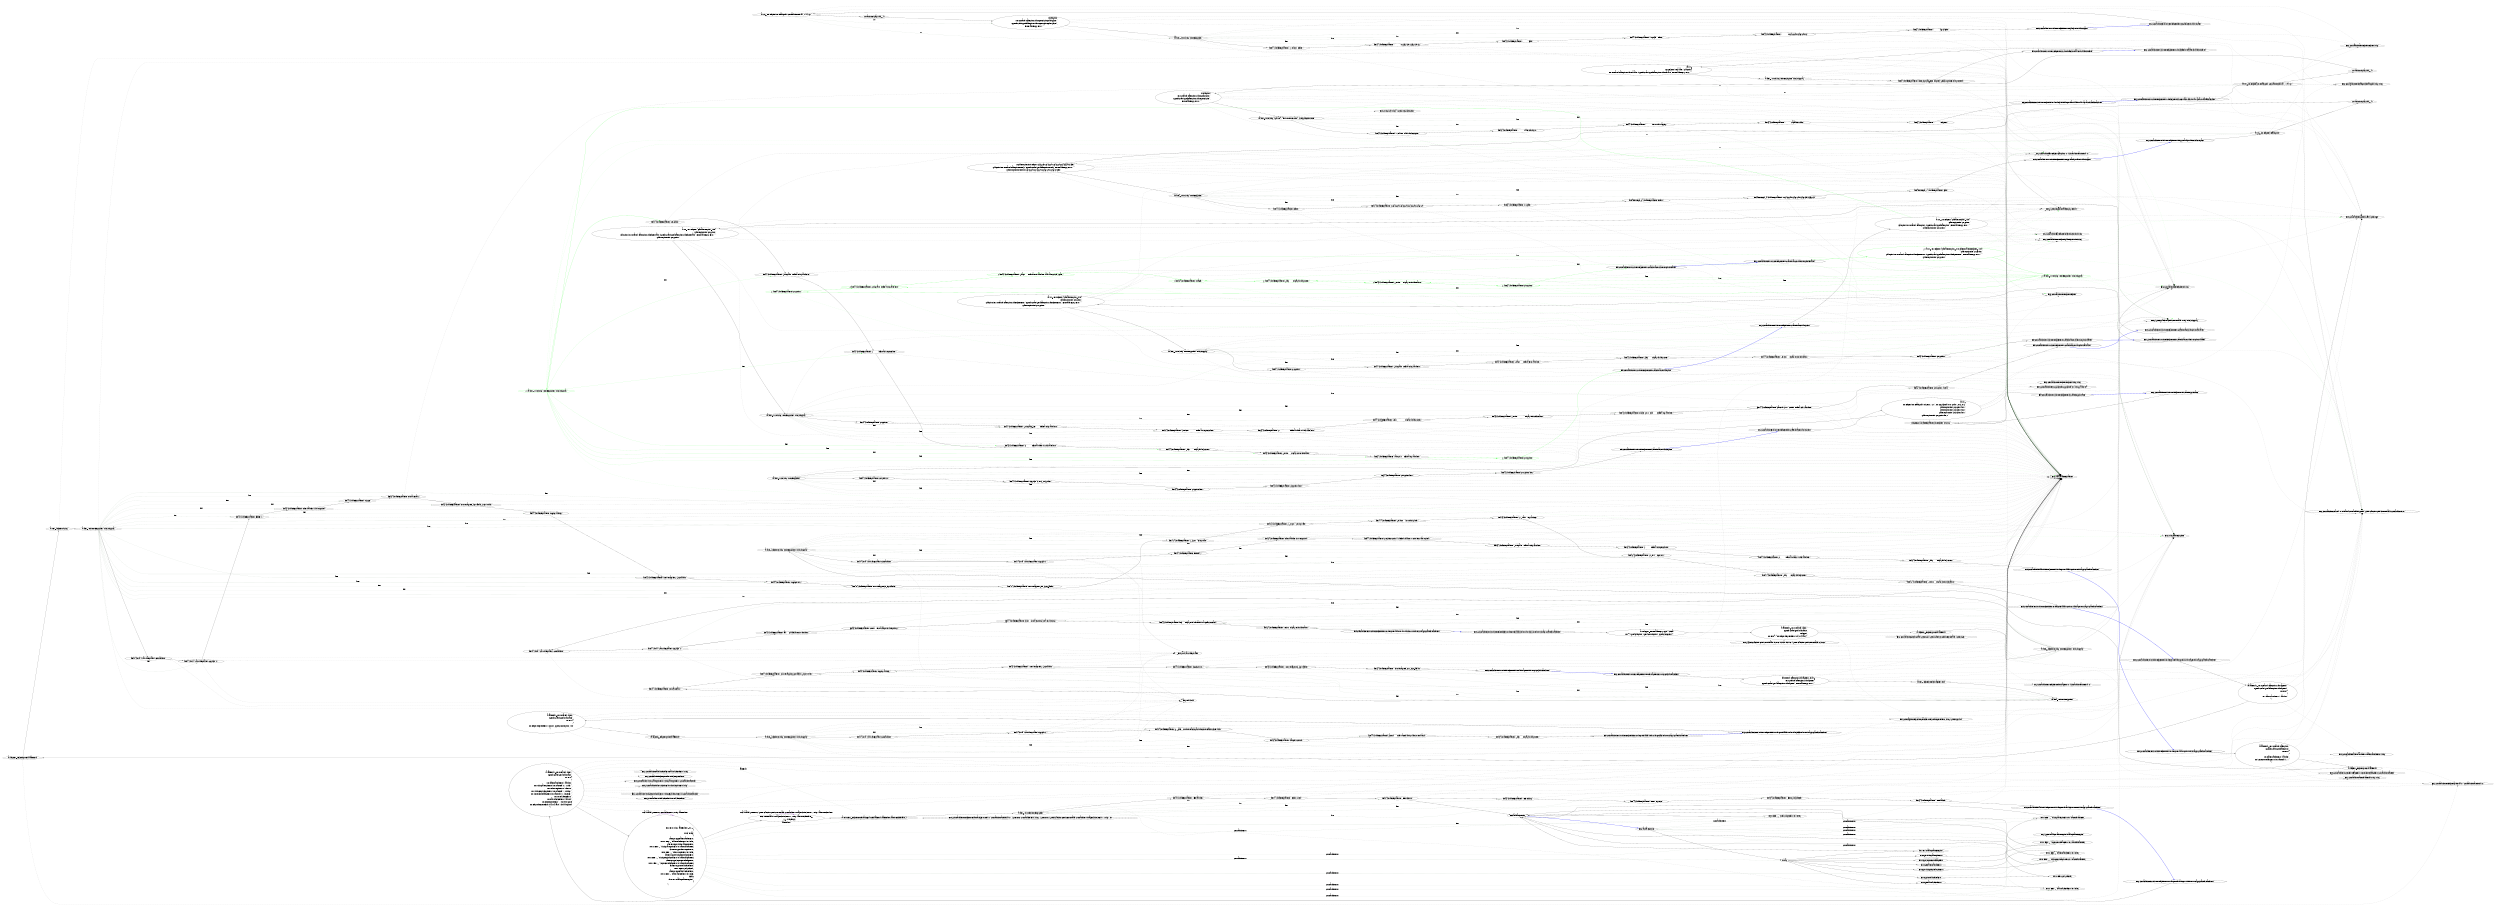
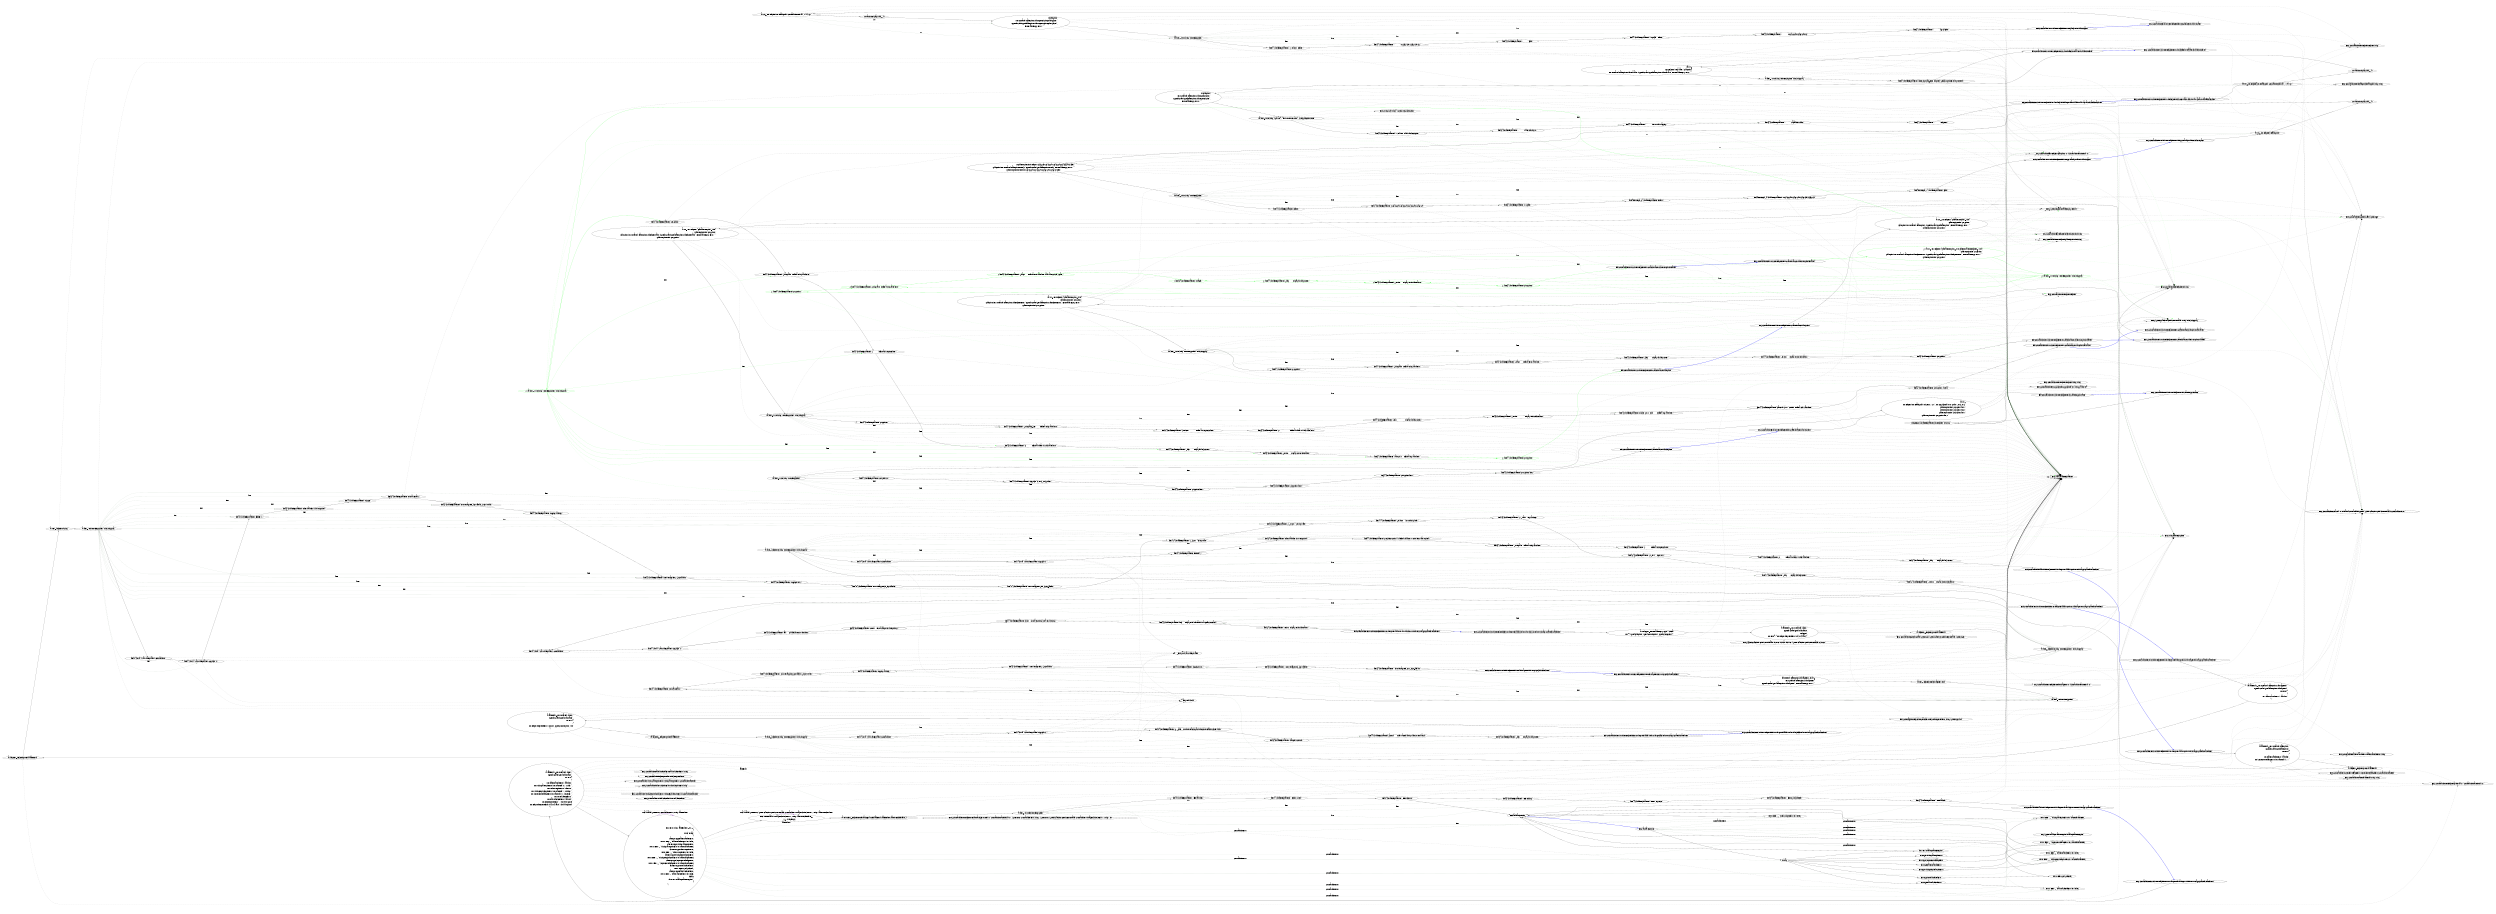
(1213, 806) -> (1058, 693)
